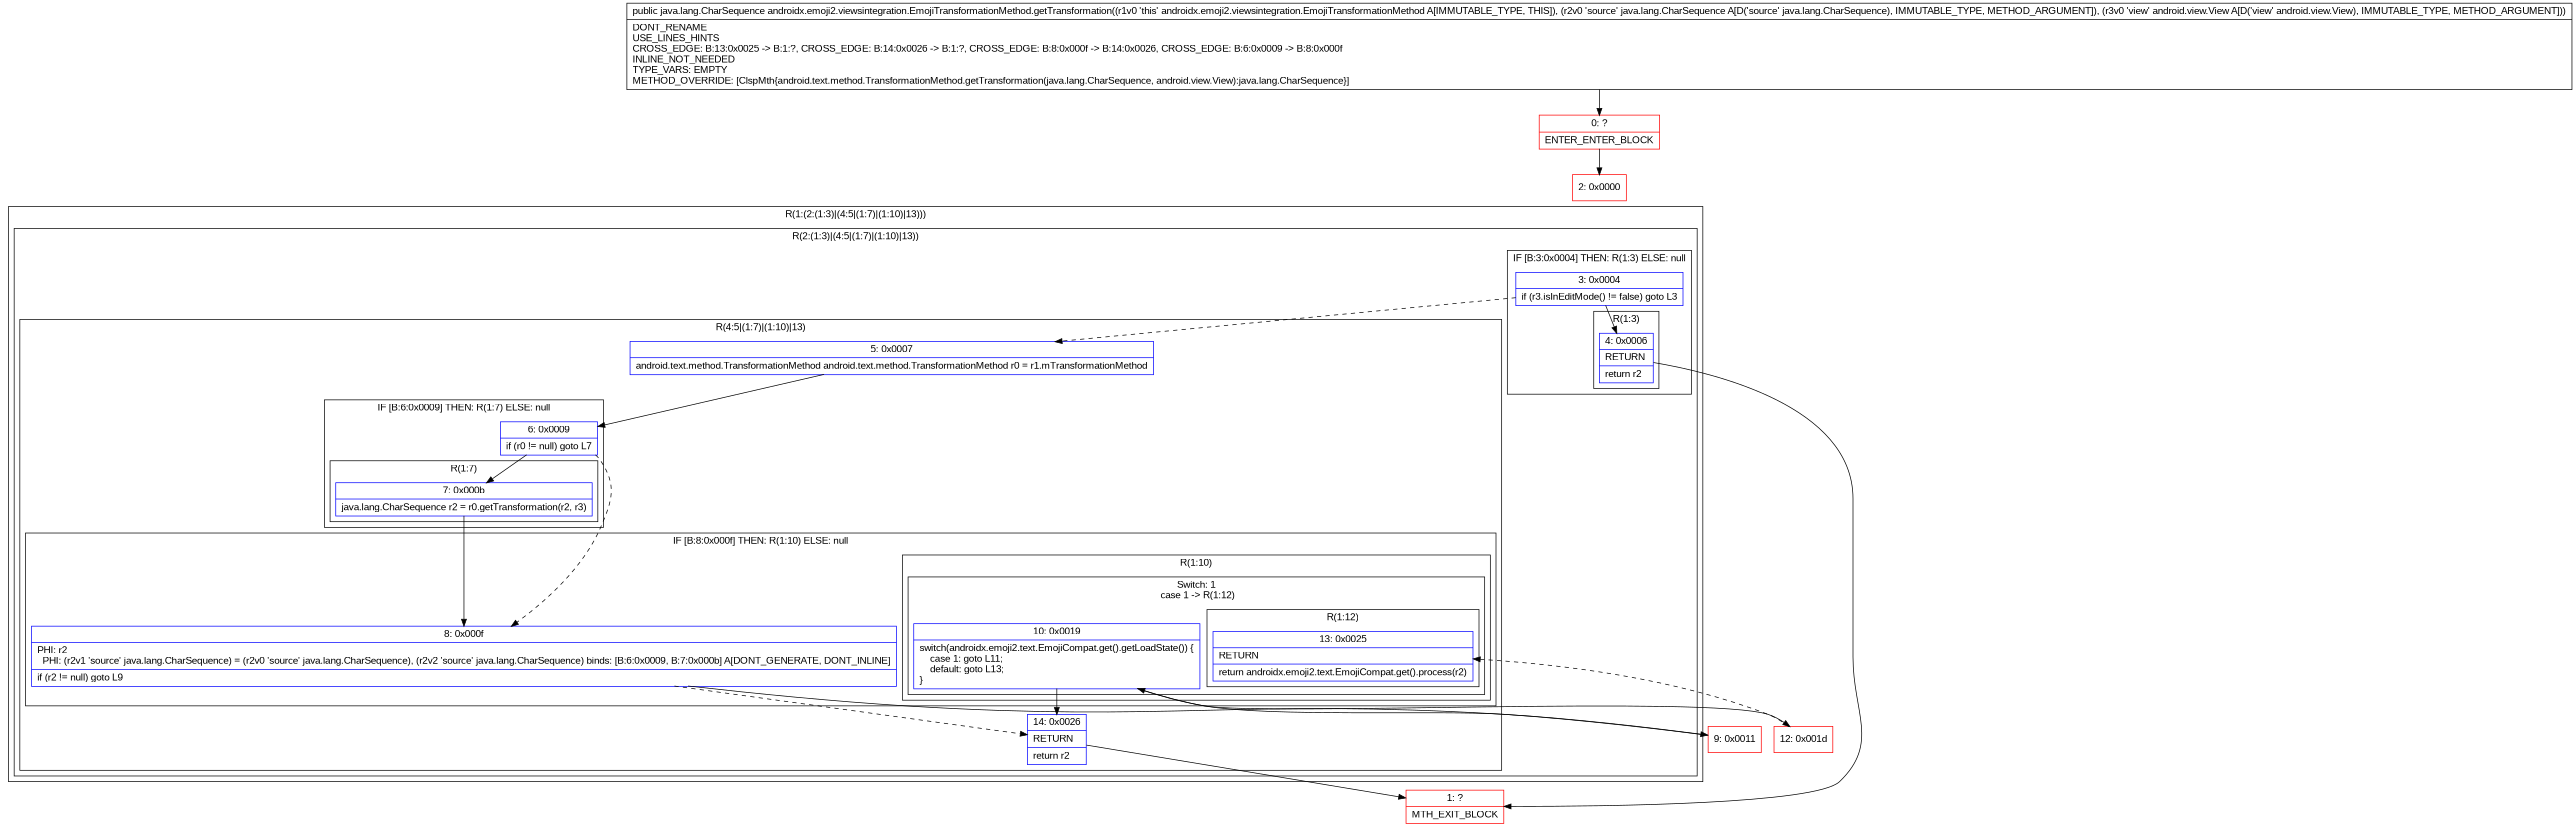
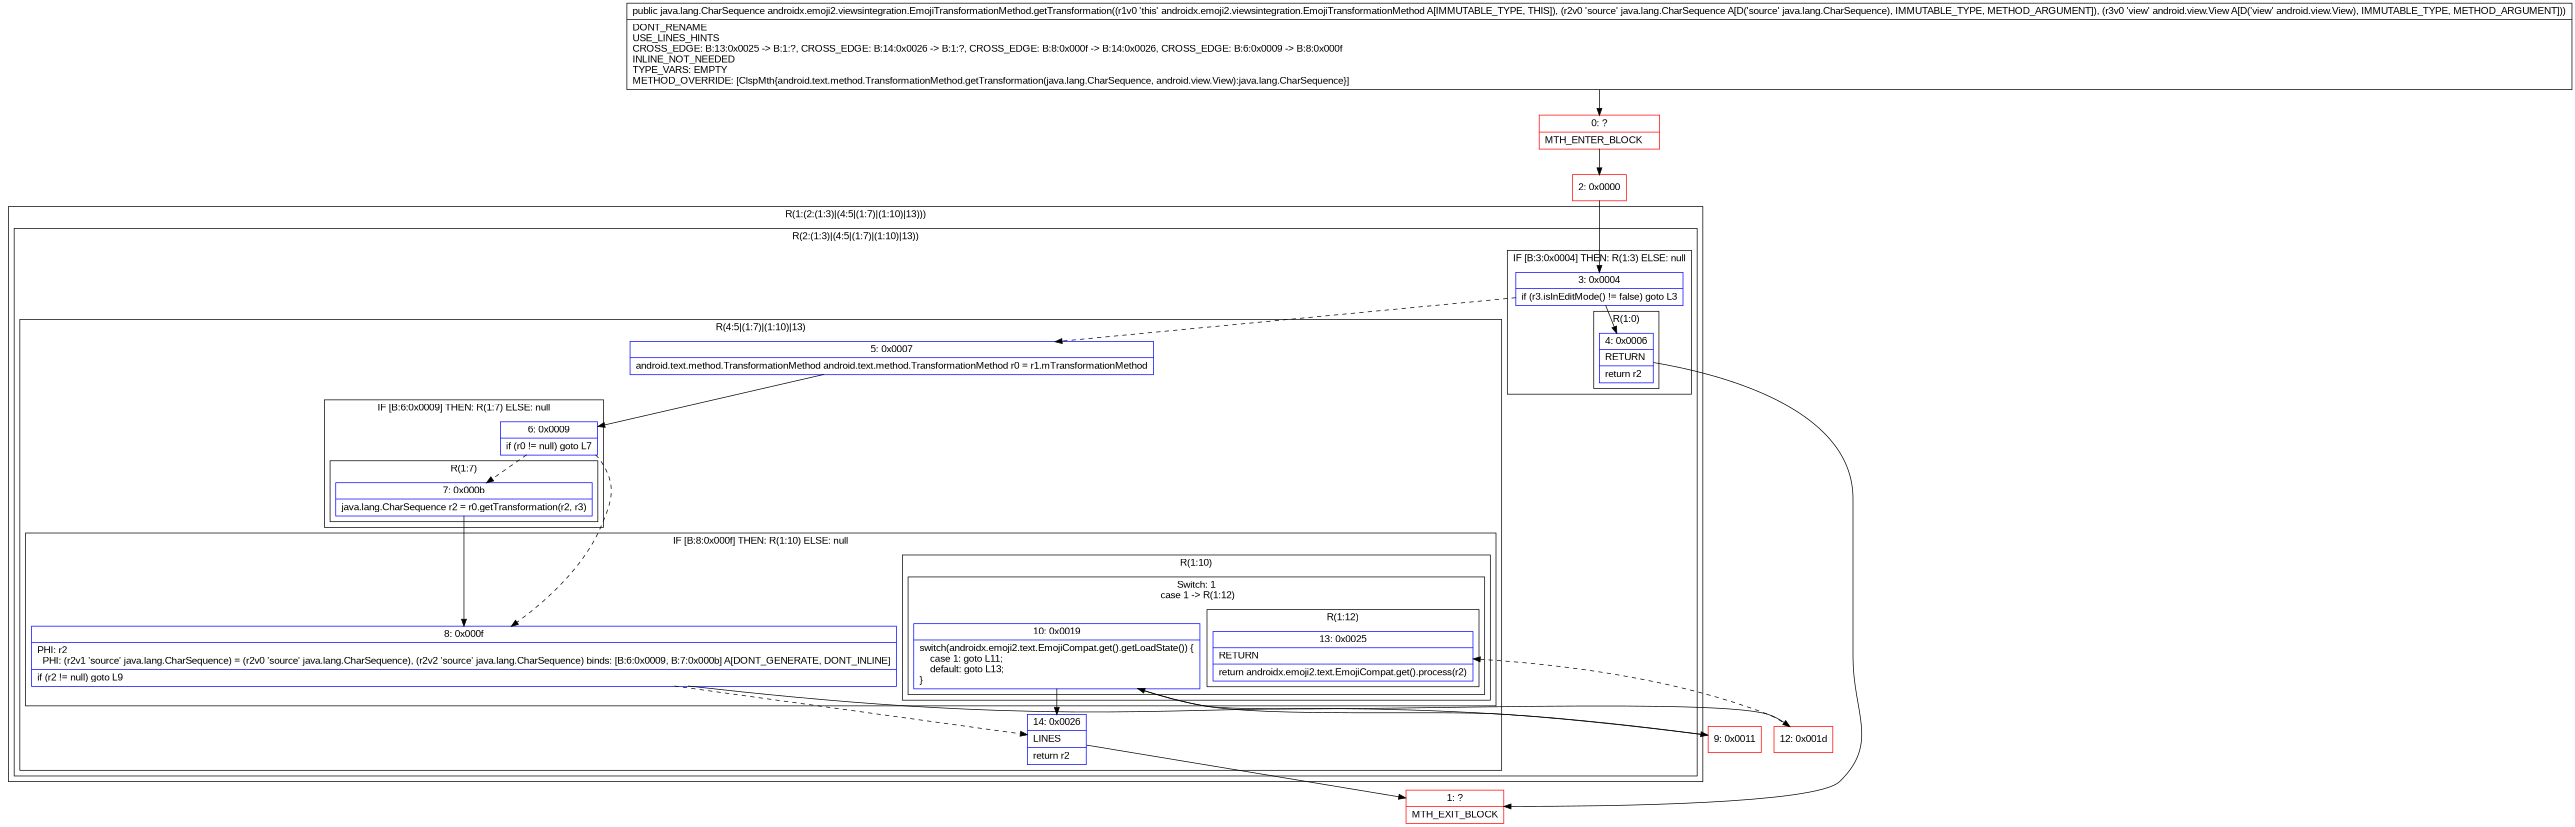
(1599, 140) -> (1594, 140)
none -> (1599, 233)
(1626, 319) -> (1626, 319)
(510, 467) -> (510, 467)
(1053, 739) -> (1047, 739)
